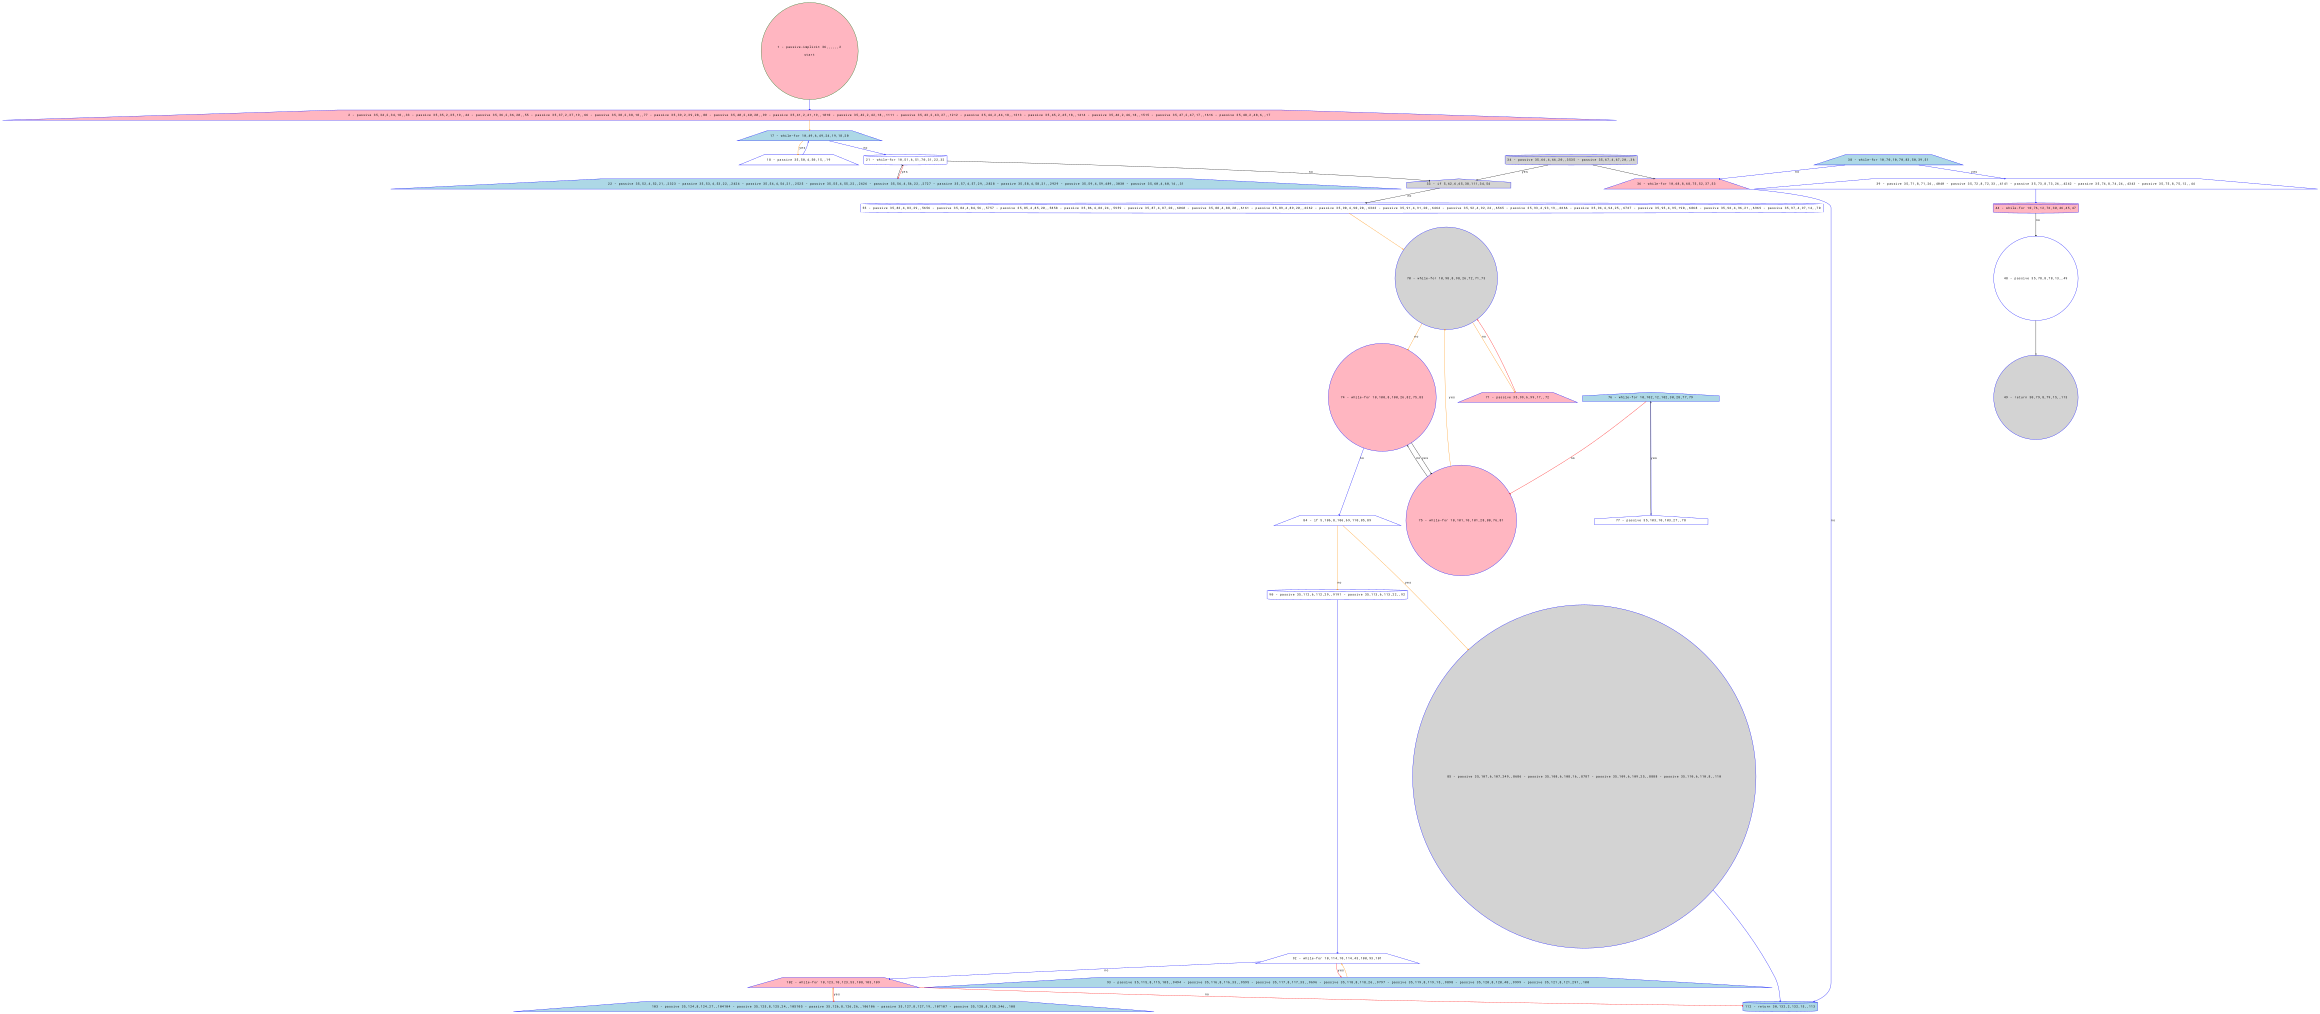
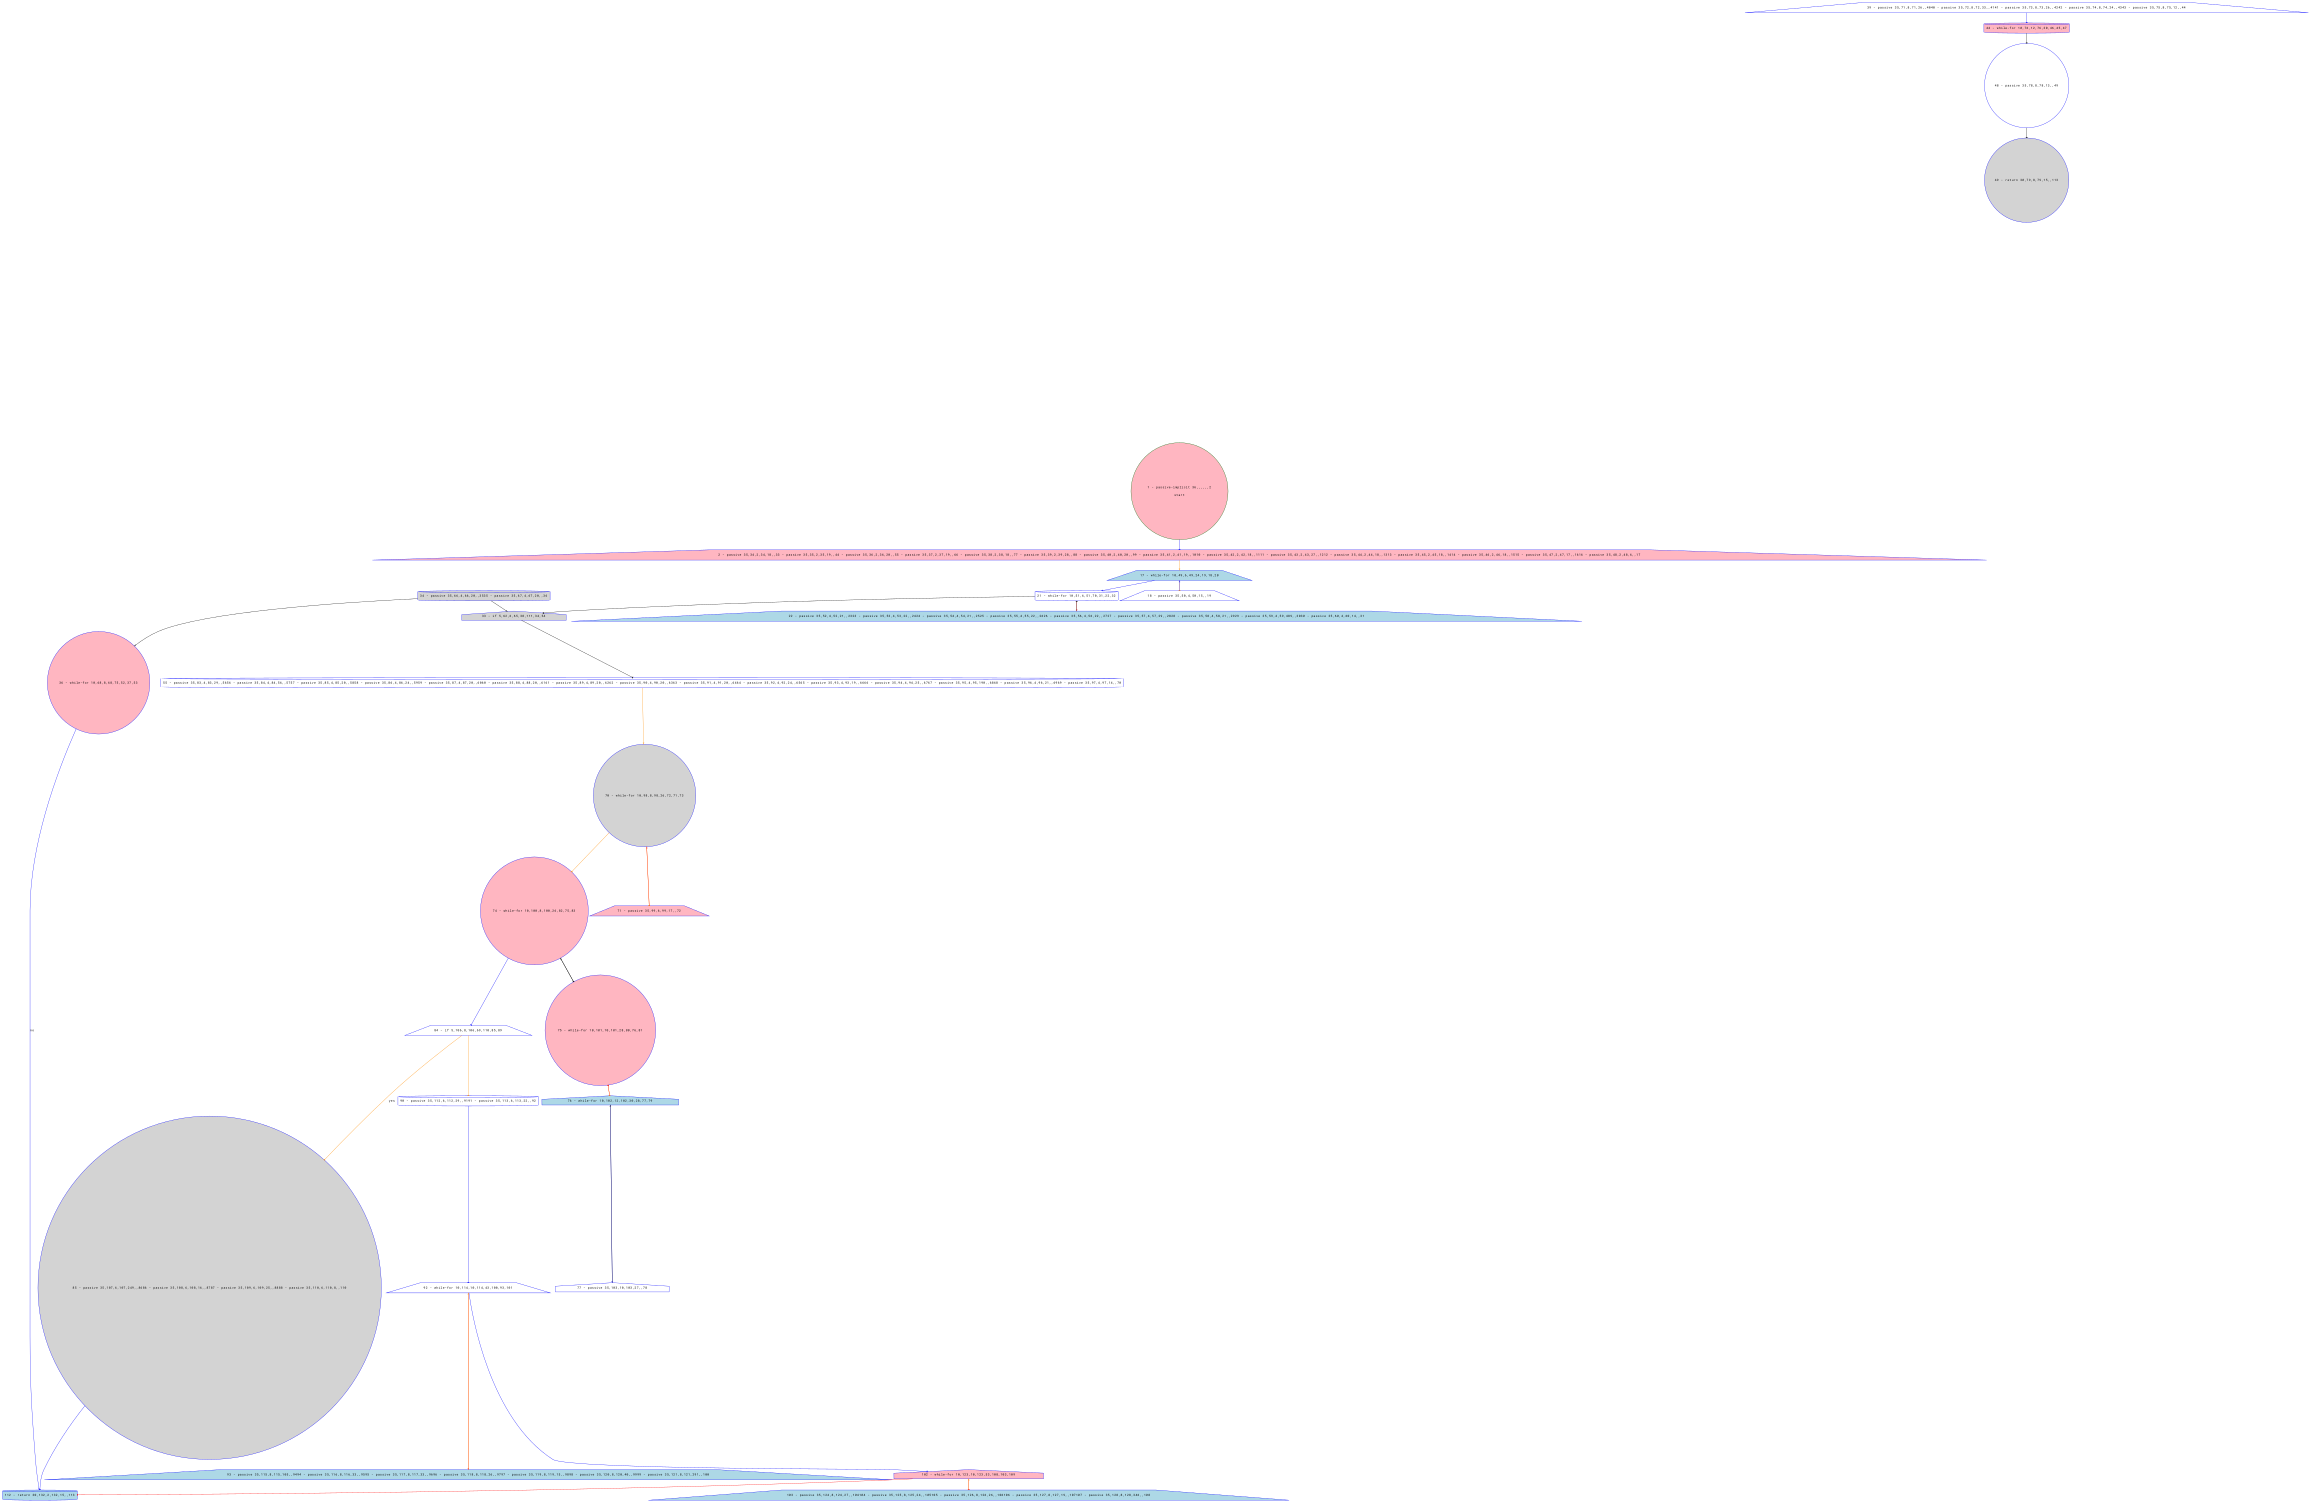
(1889, 160) -> none
(1677, 184) -> (99, 683)
(2036, 337) -> (2027, 133)
(1446, 398) -> (609, 1090)
(833, 982) -> (969, 1475)
